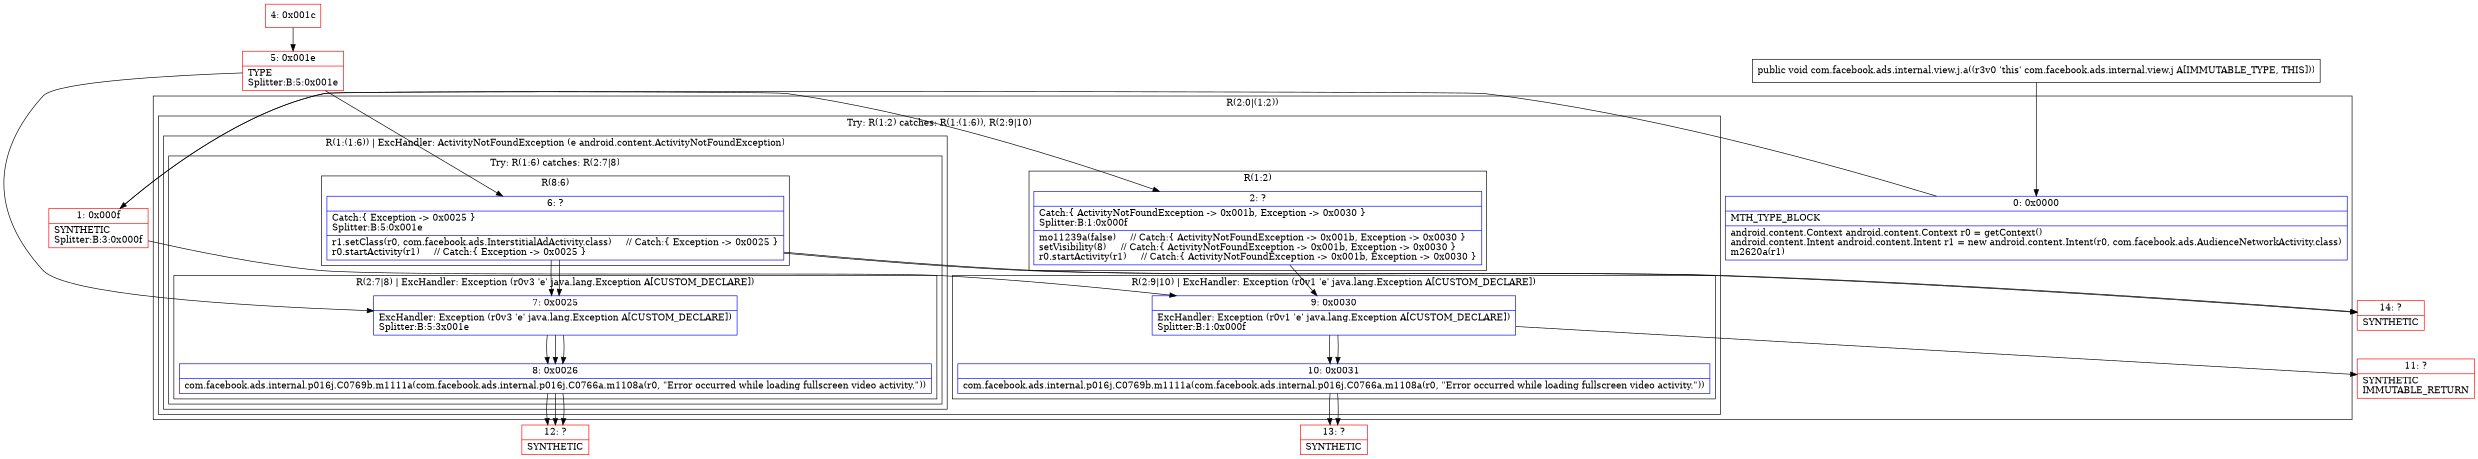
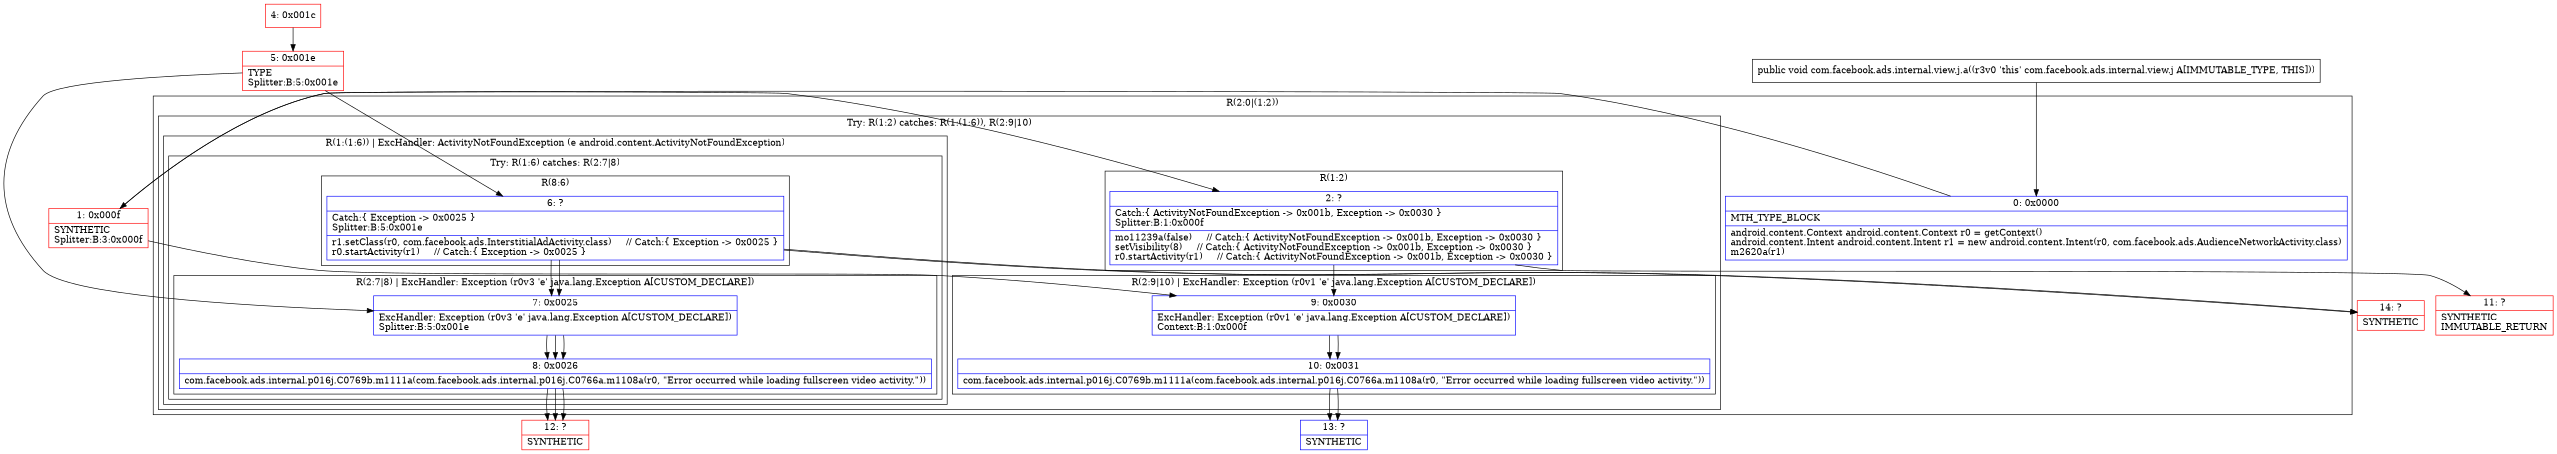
(424, 327) -> (424, 327)
(1202, 327) -> (1202, 327)
(1933, 350) -> (1992, 271)
(1334, 440) -> (1334, 435)
